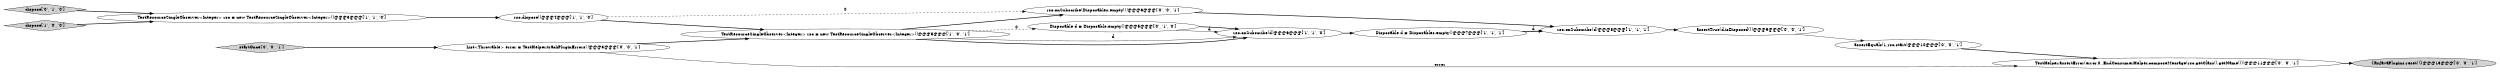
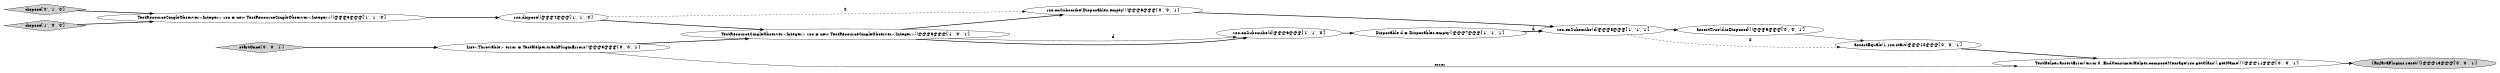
(1113, 27) -> none
none -> (1732, 46)
